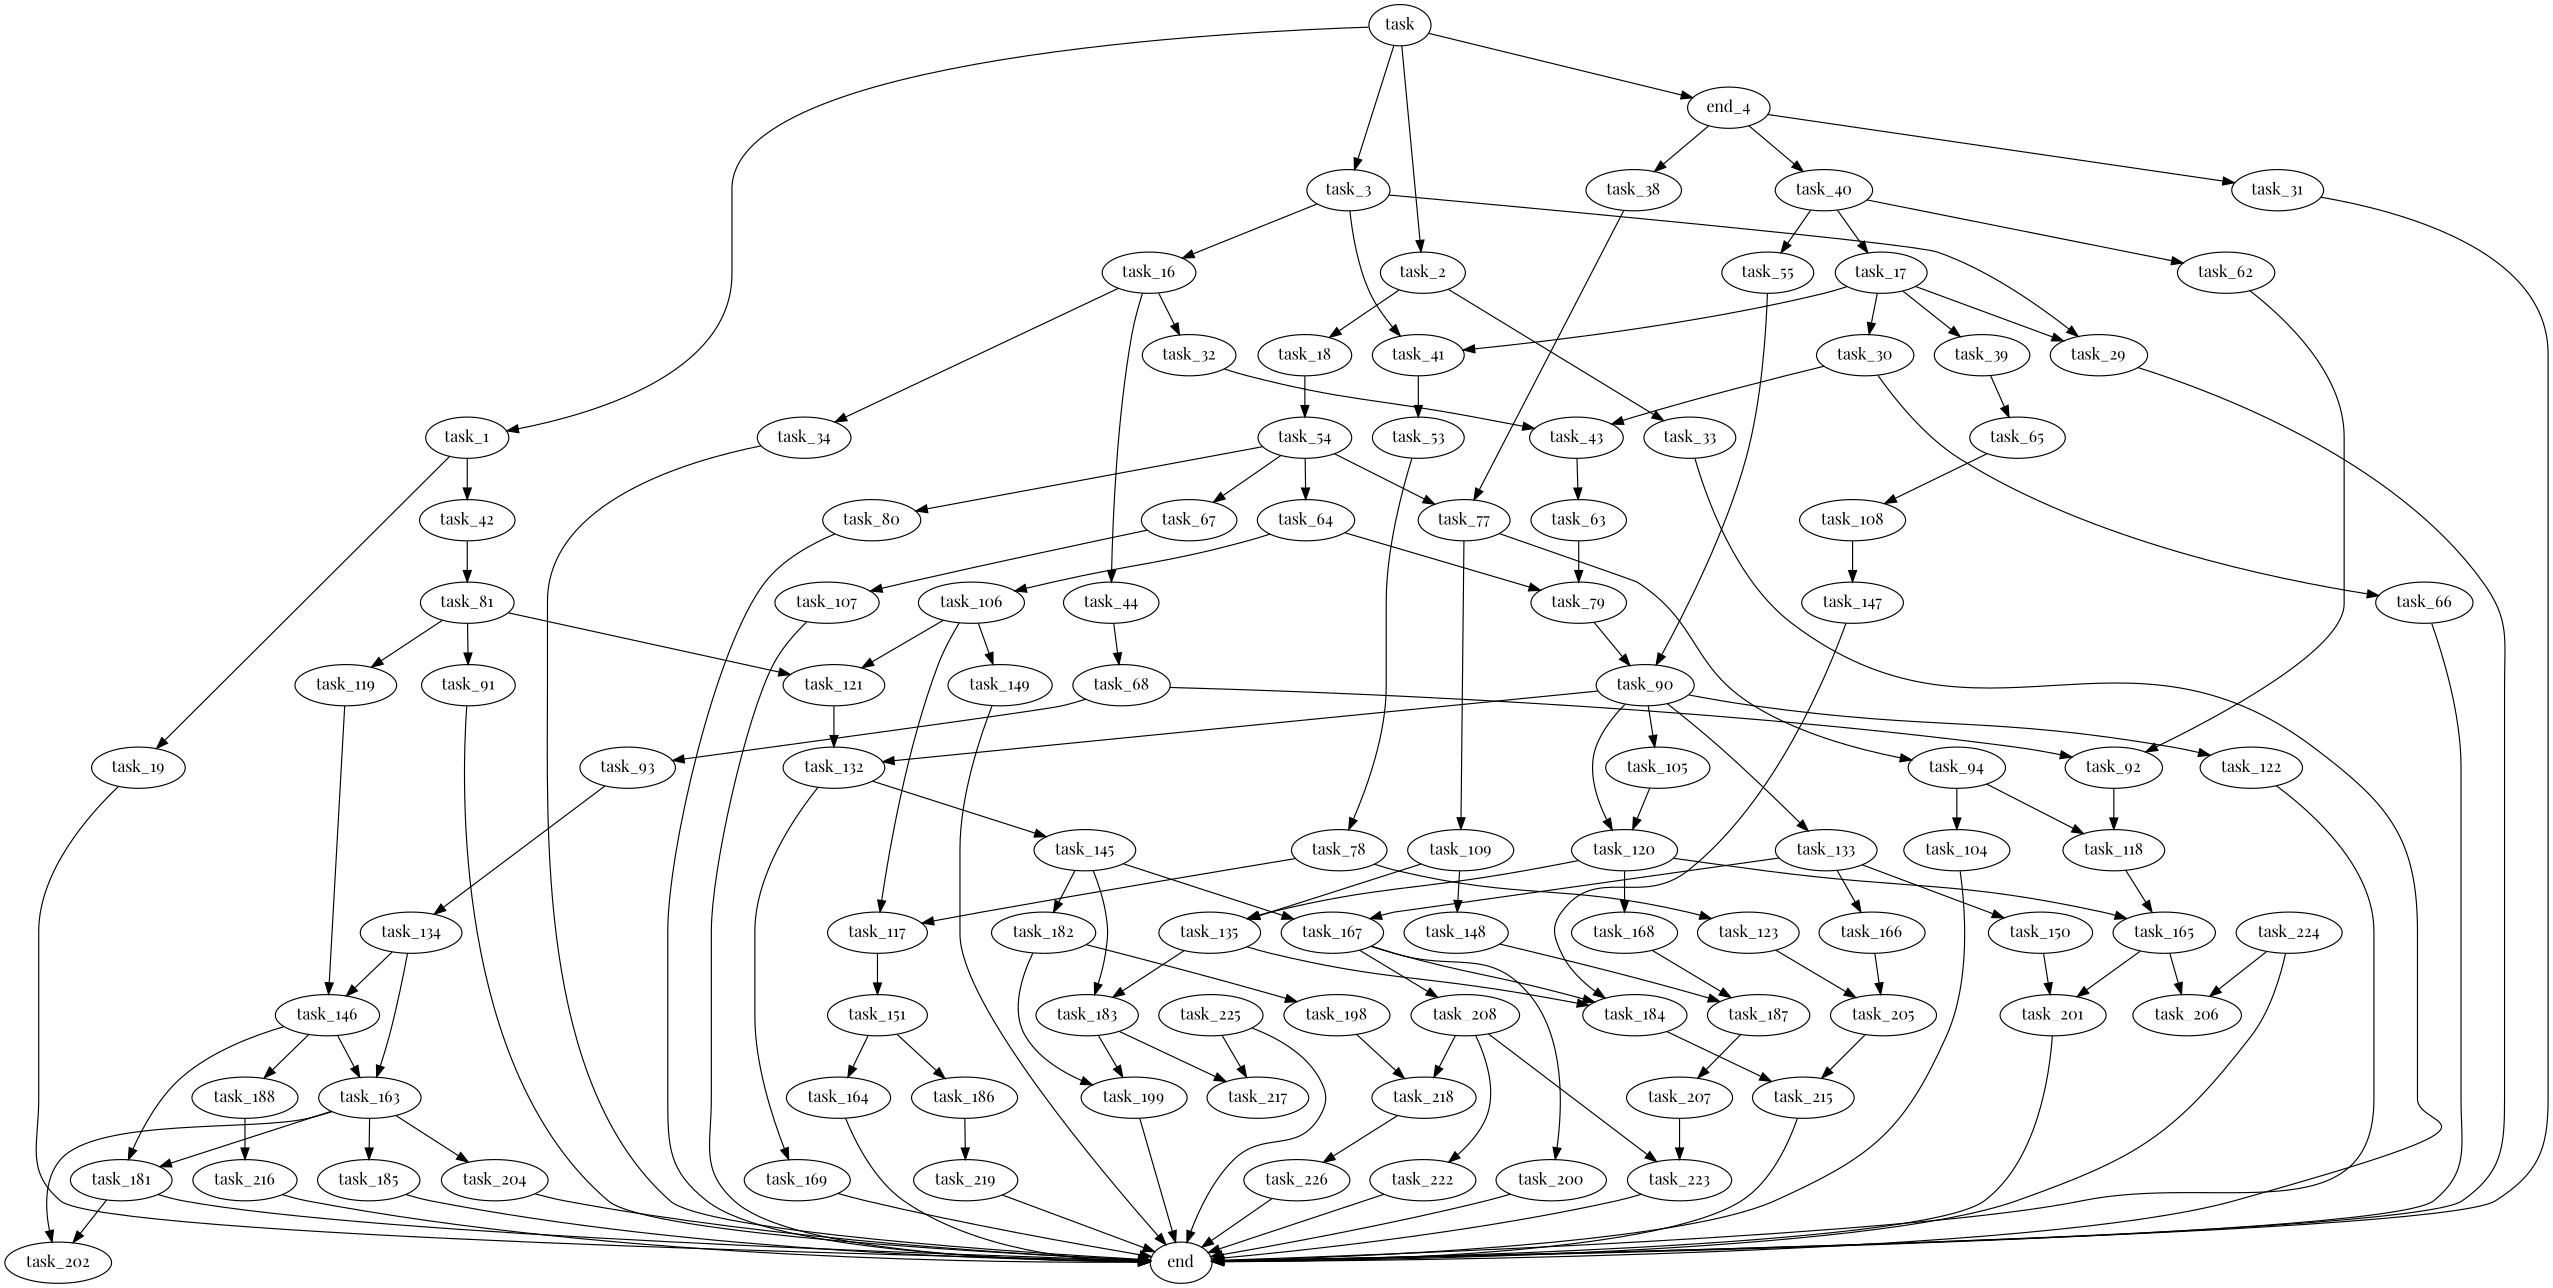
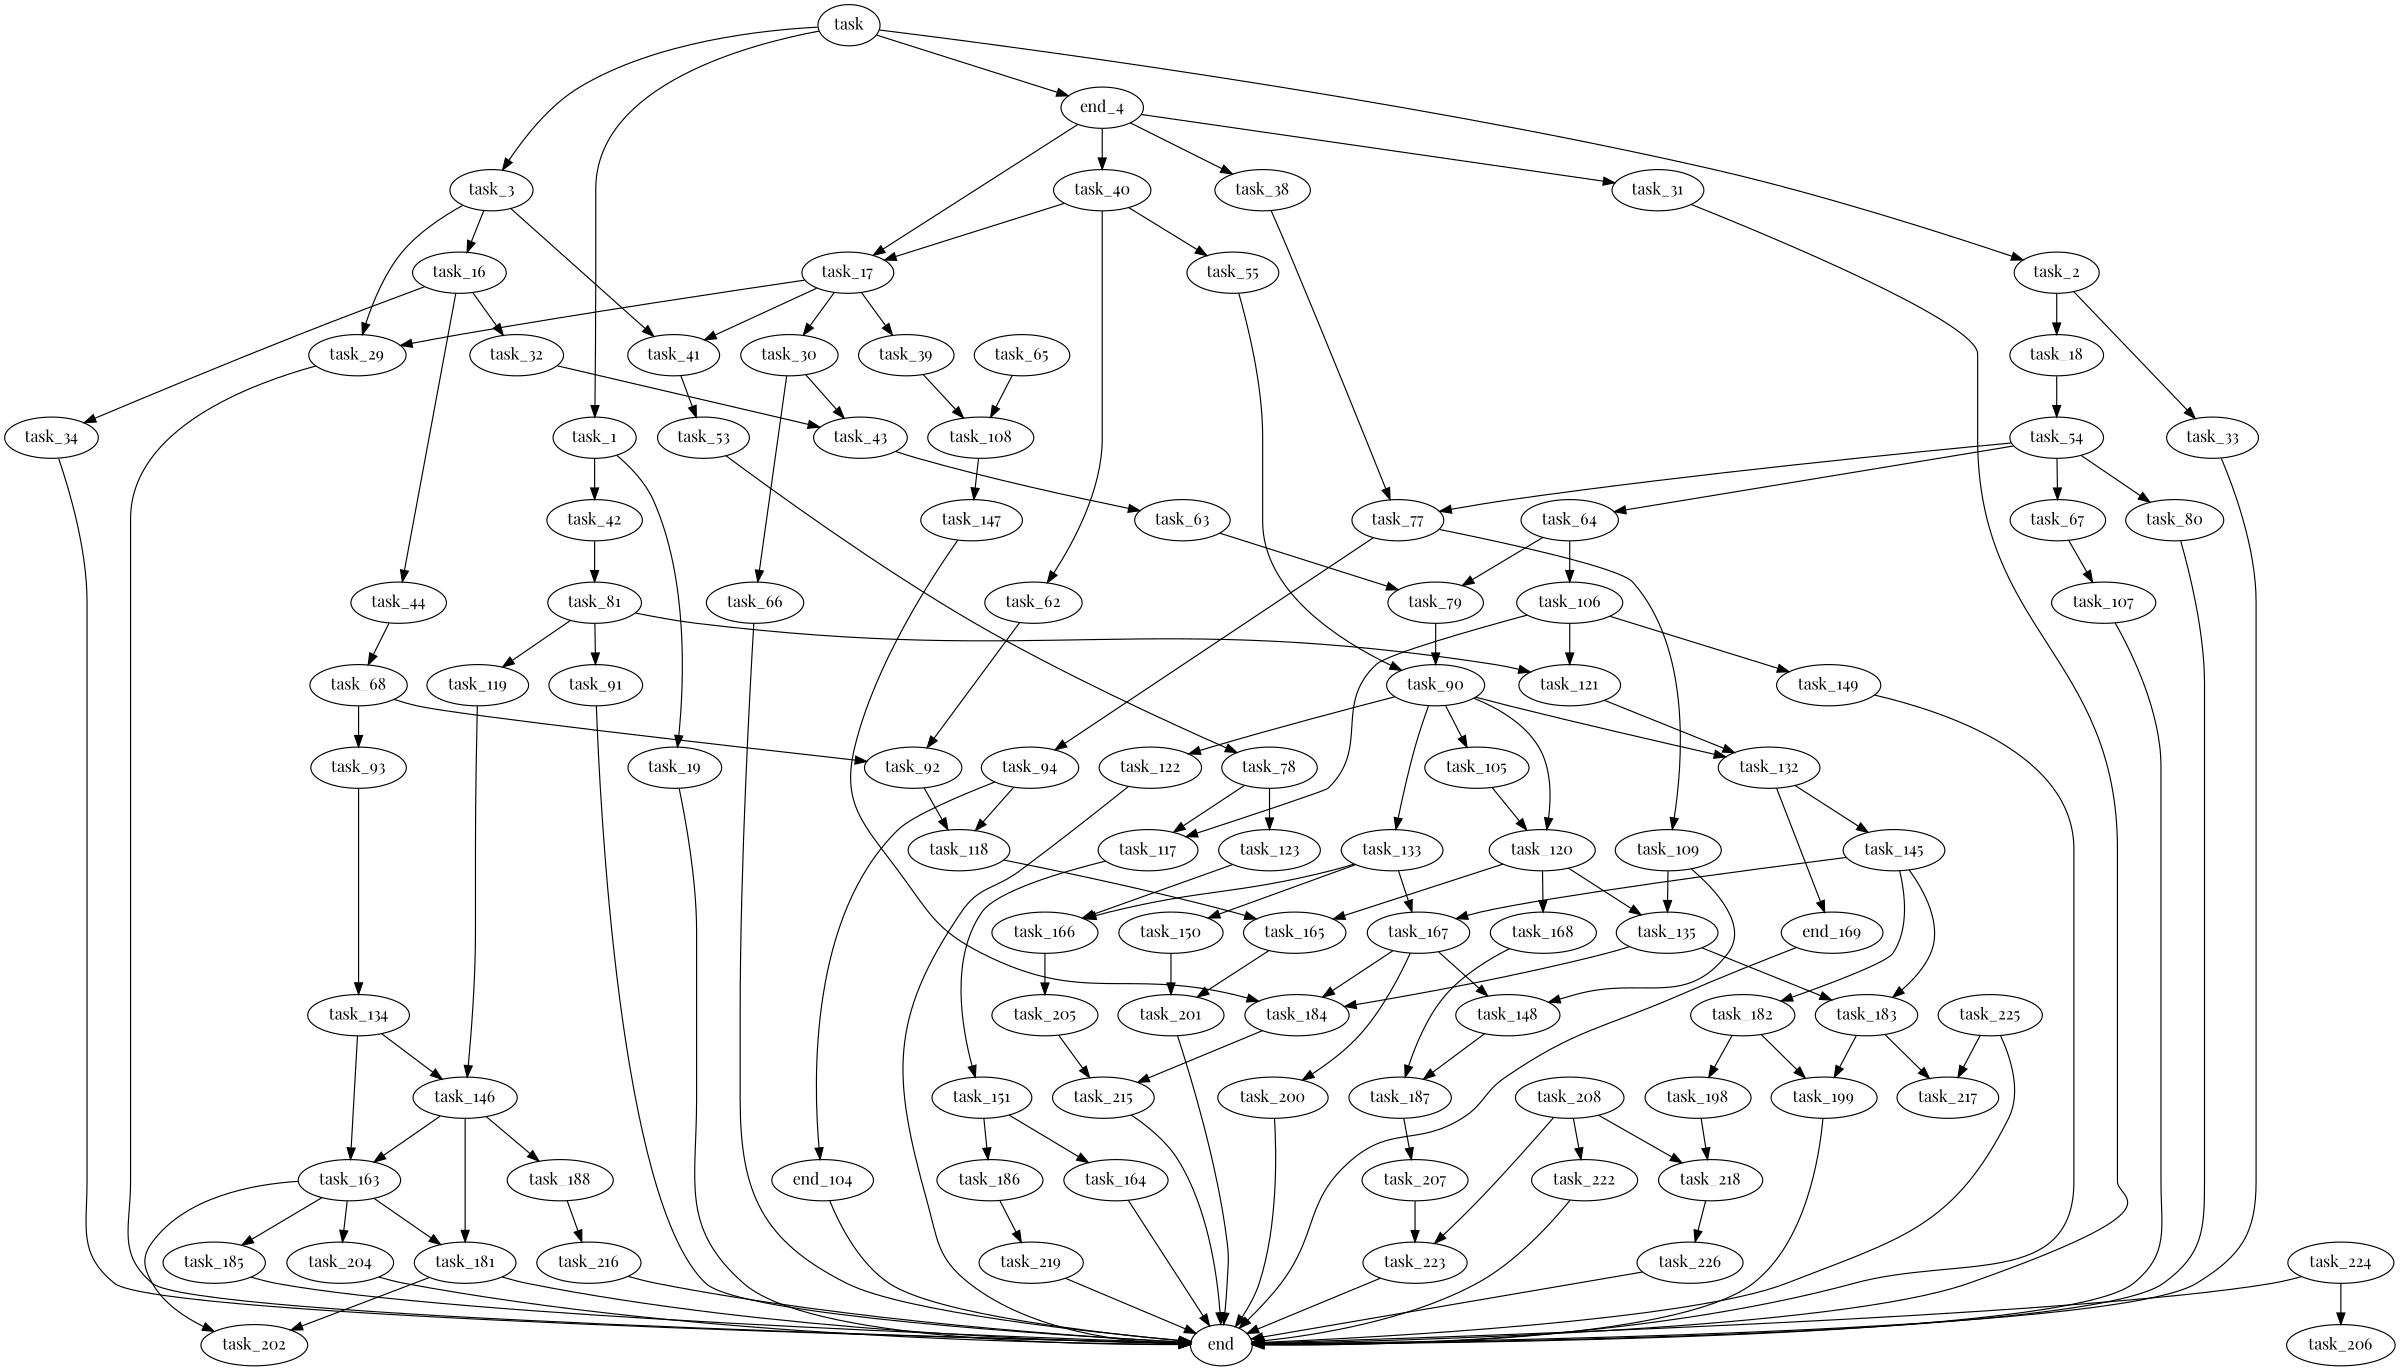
none -> (981, 187)
(1997, 391) -> (939, 392)
(1957, 850) -> (823, 1180)
(1389, 968) -> (1459, 970)
(2174, 968) -> none
(1811, 971) -> (1167, 888)
(797, 1180) -> (1832, 933)
